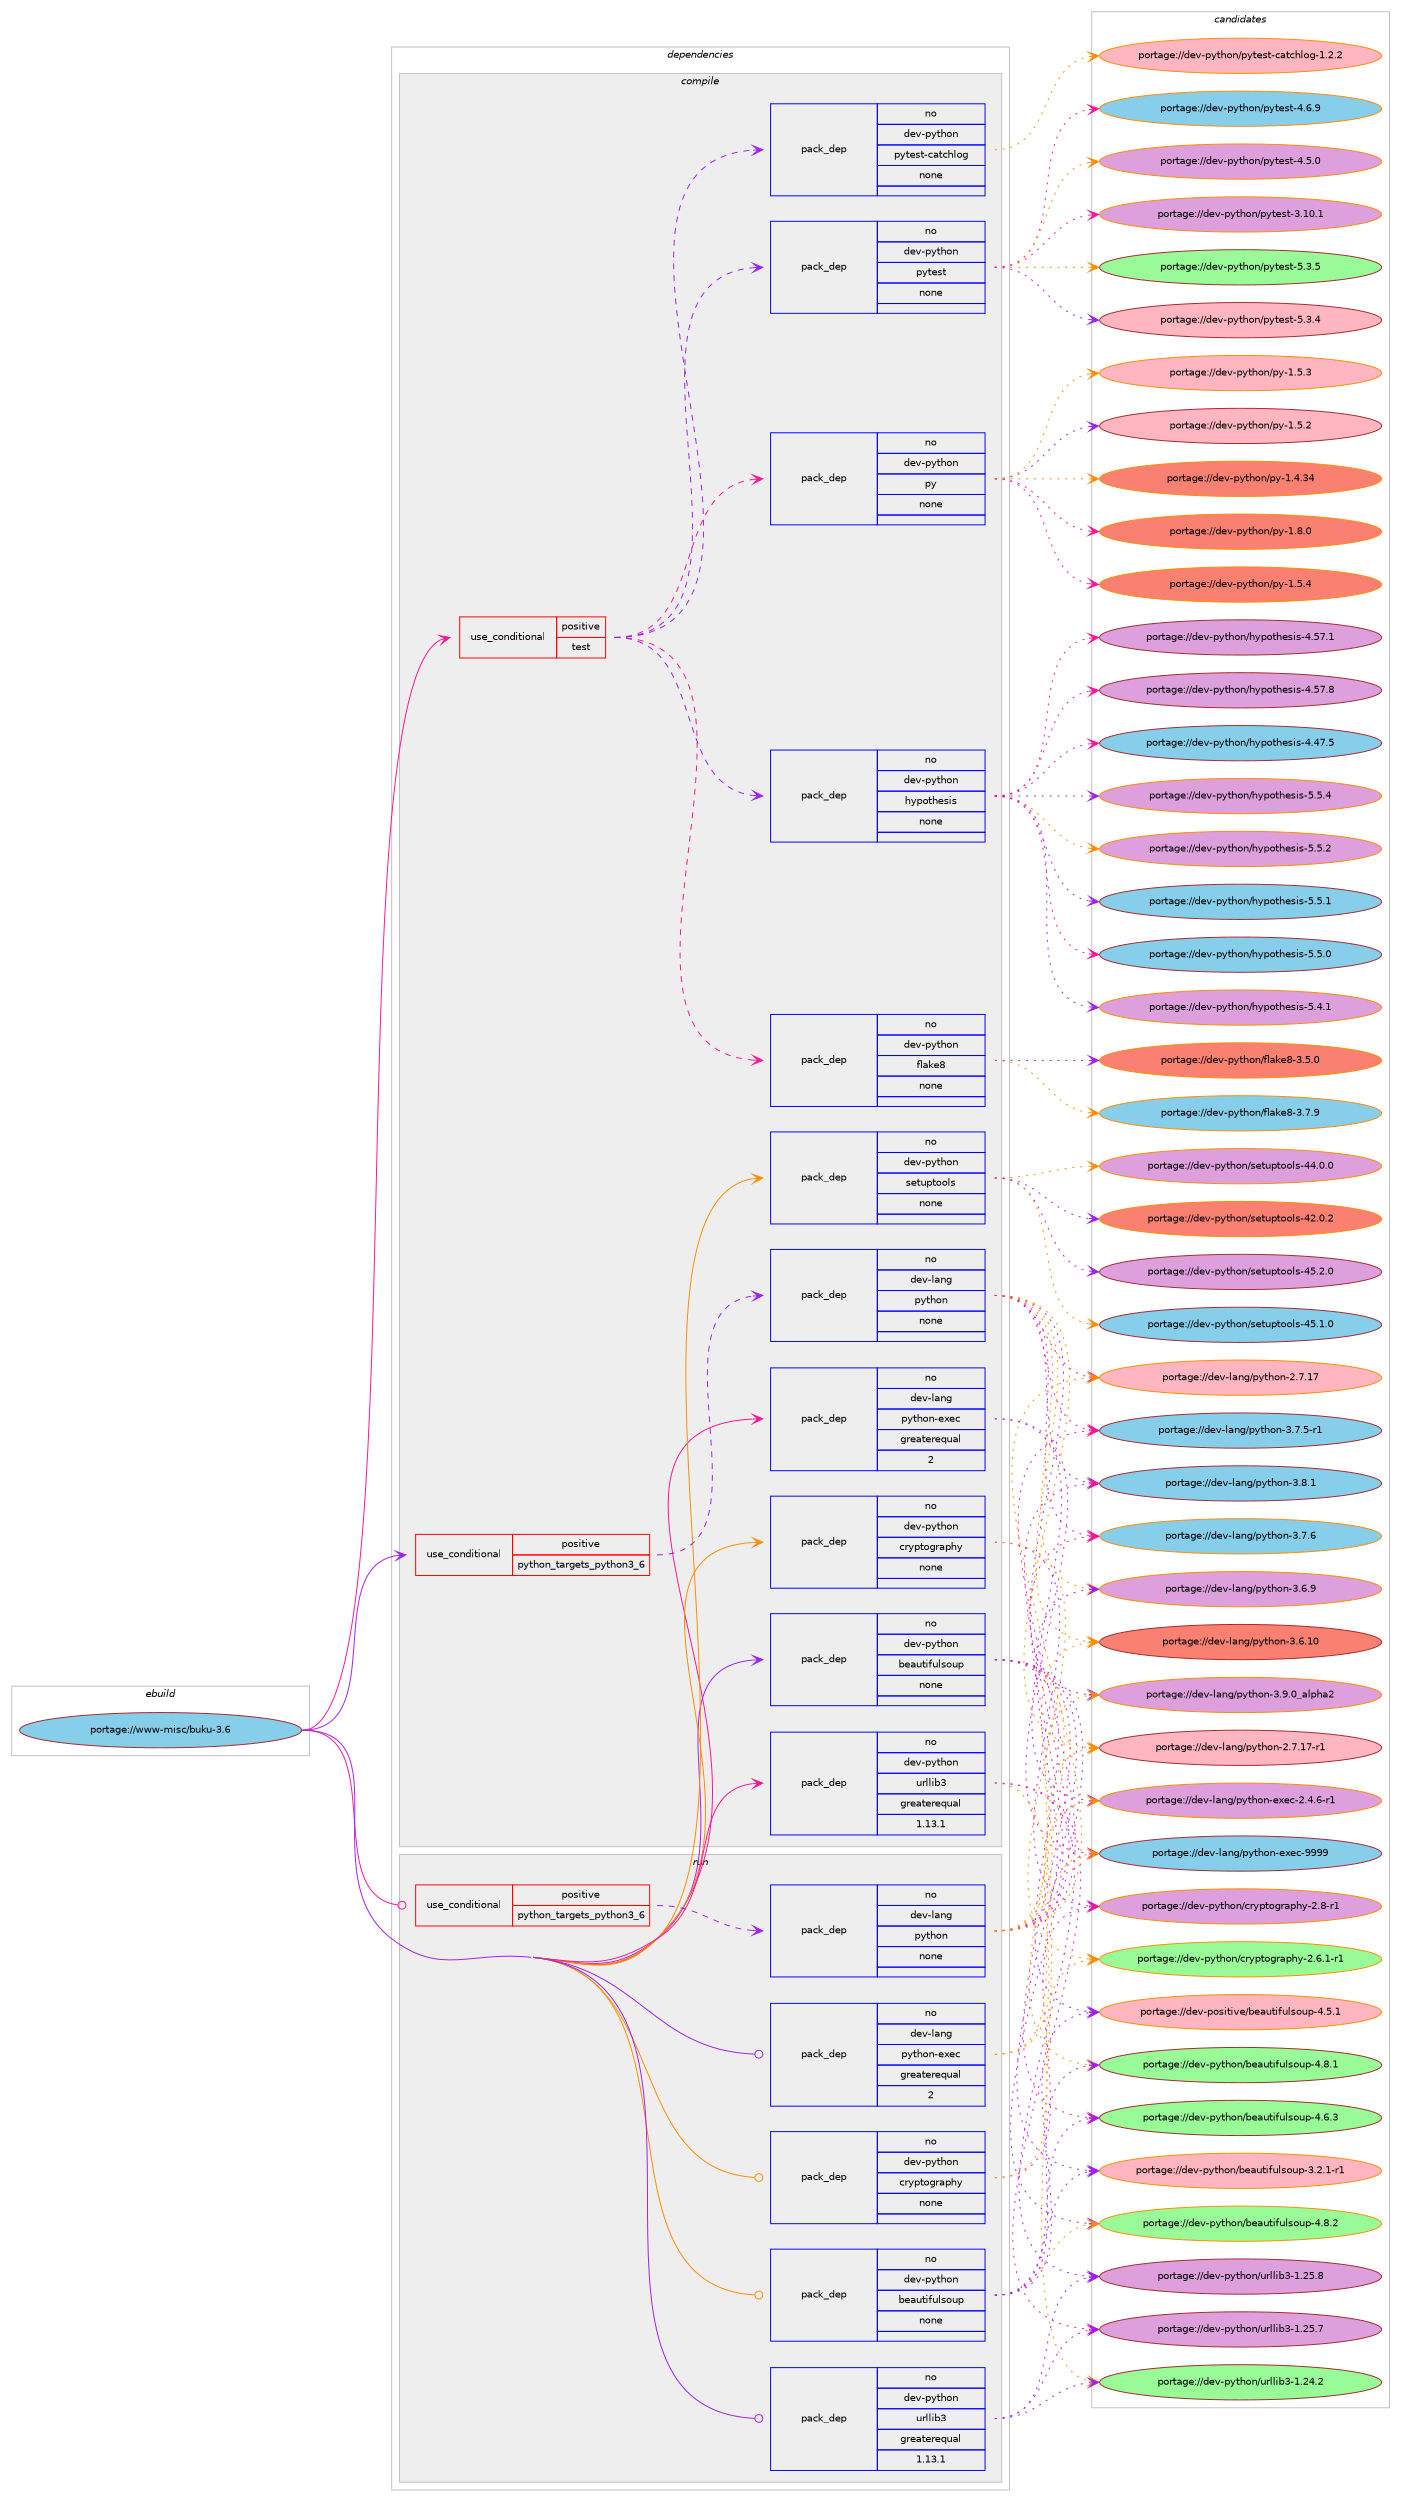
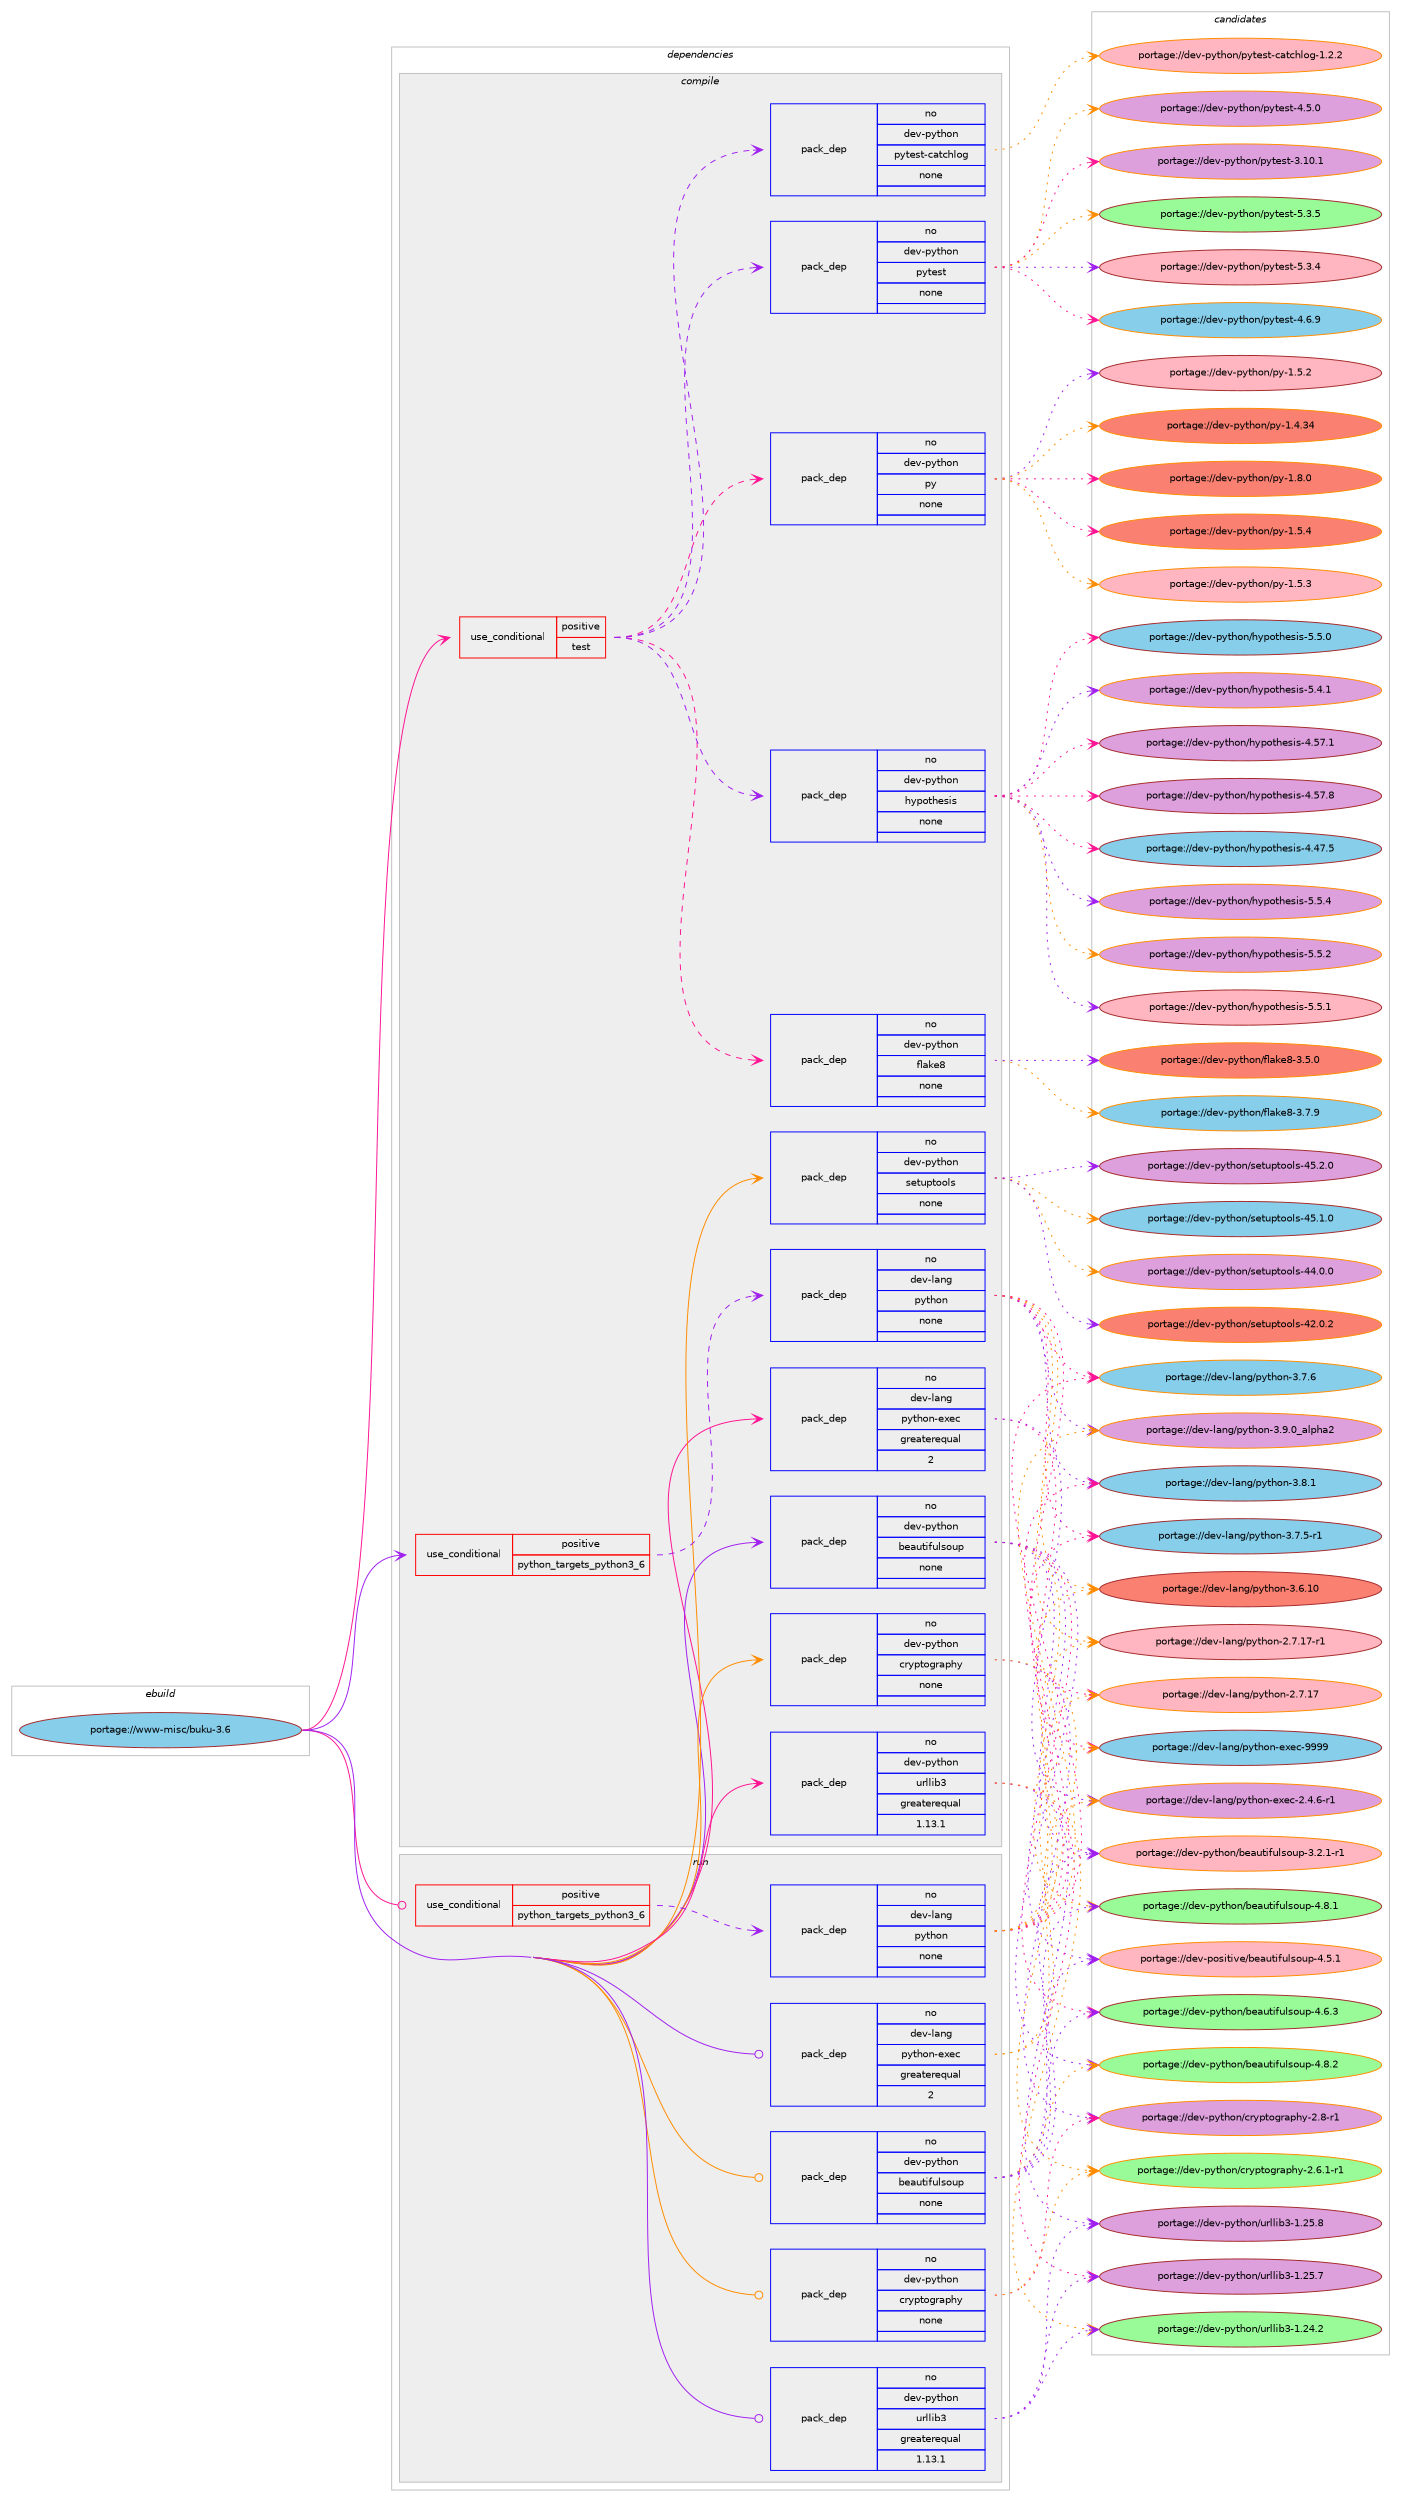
(1241, 902) -> (1241, 1008)
(1241, 1589) -> none
